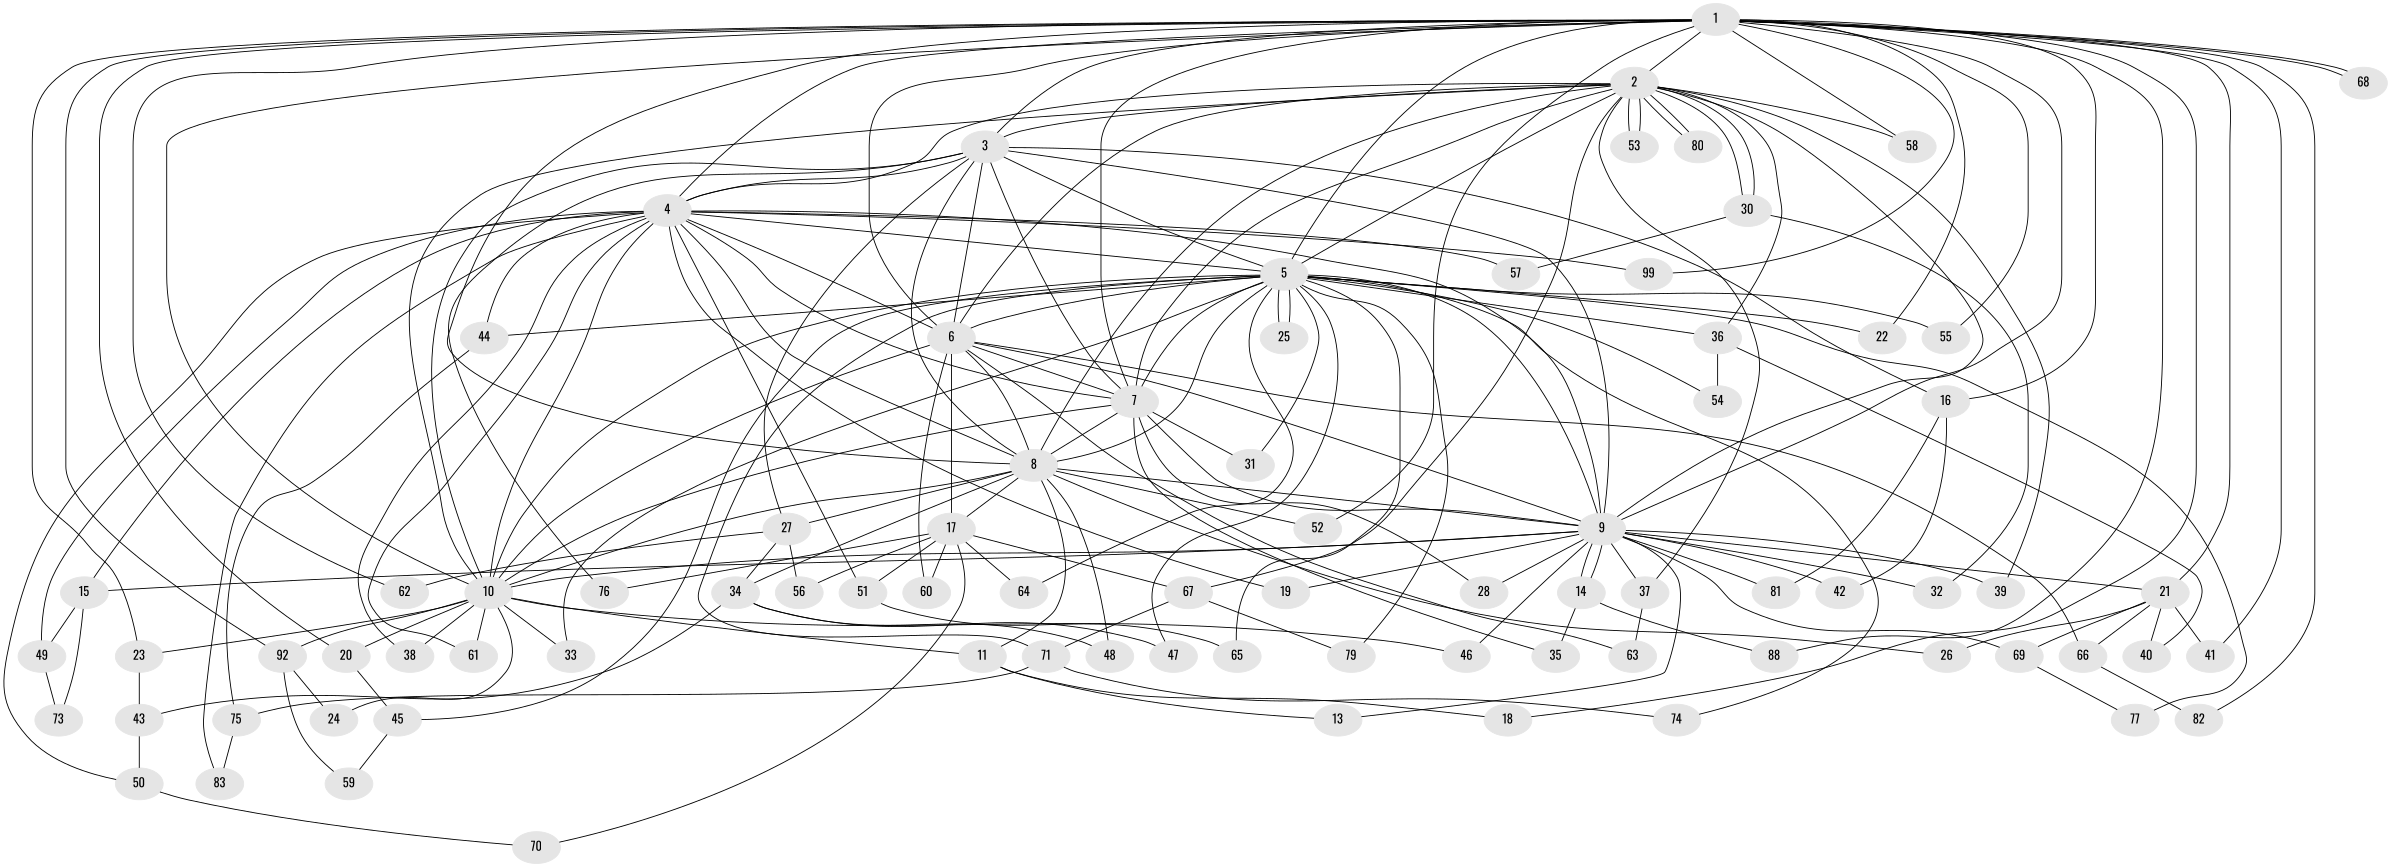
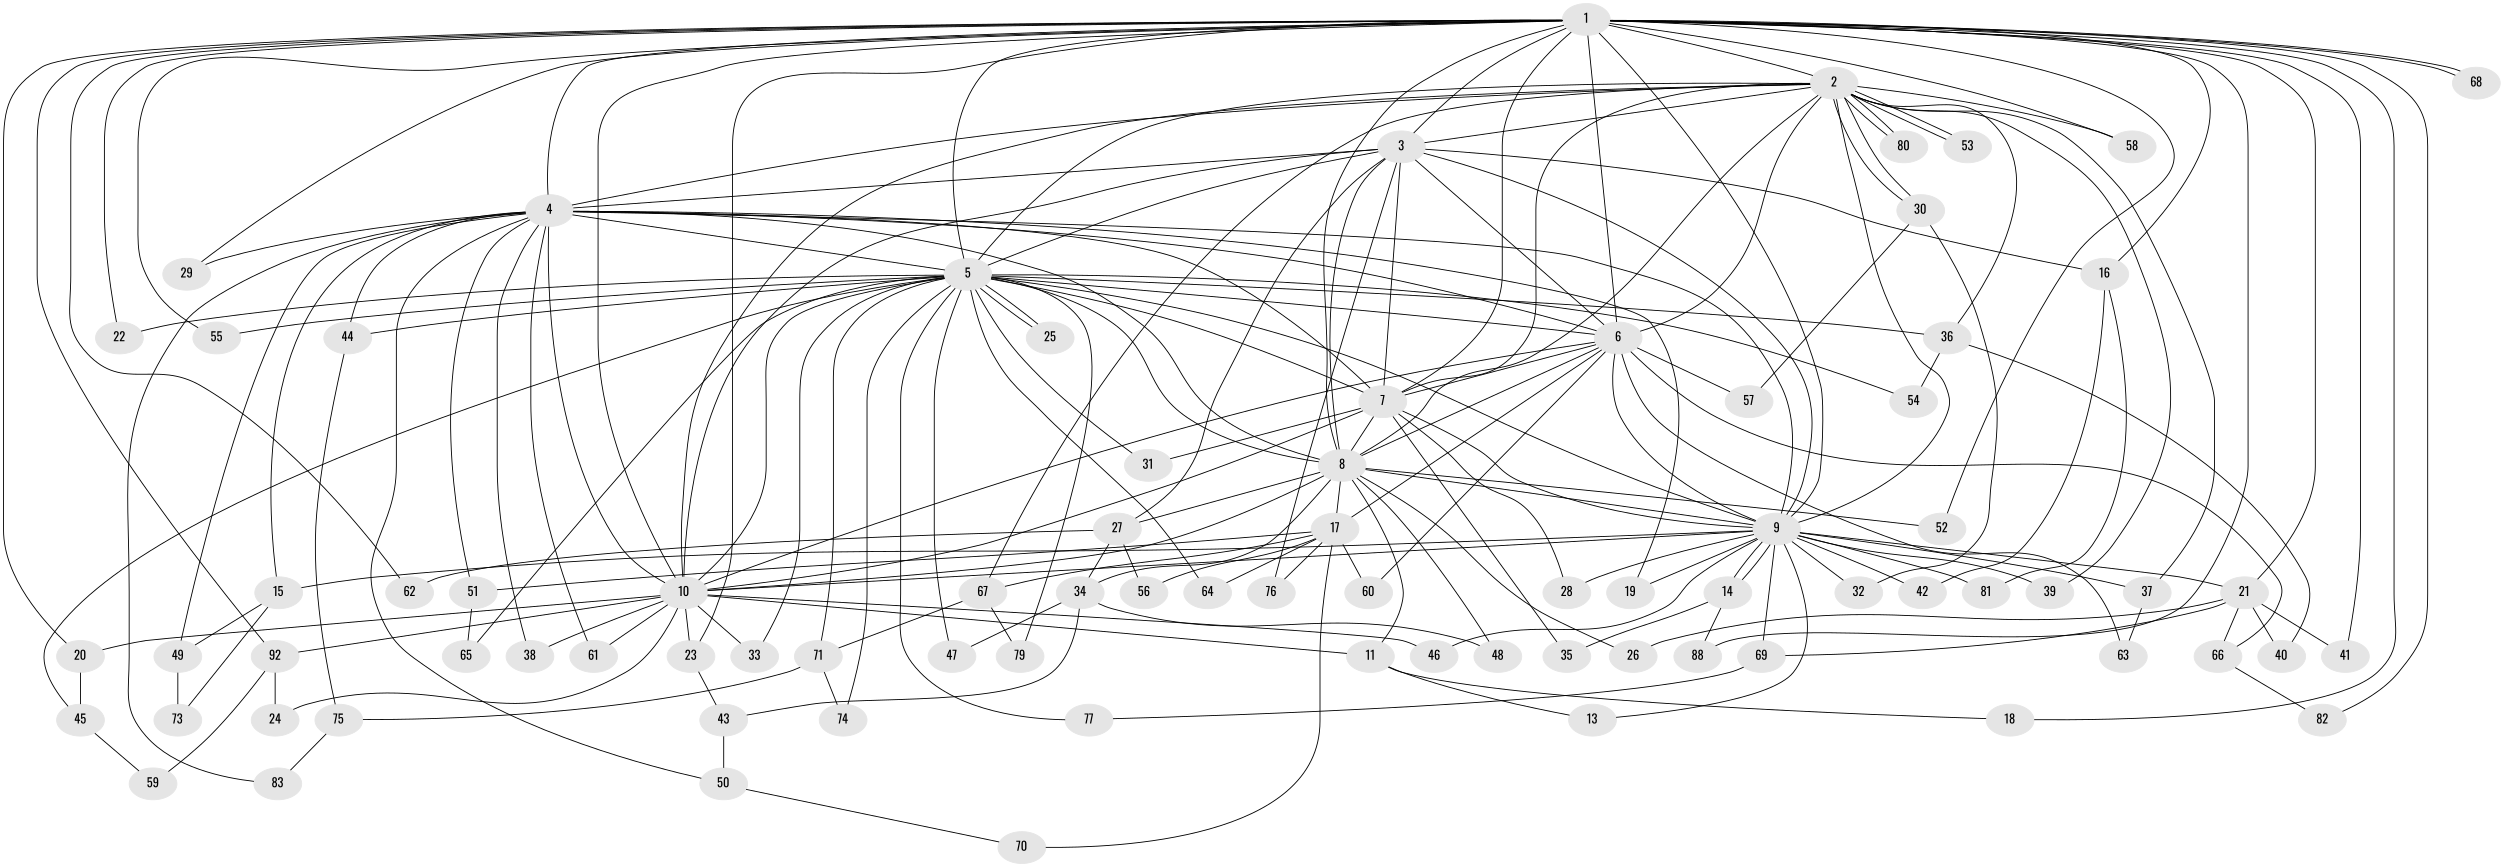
(1096, 223) -> (1684, 370)
(1649, 274) -> (187, 274)
